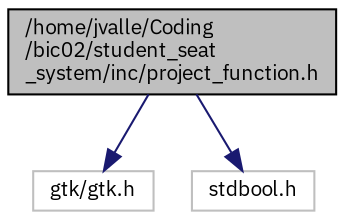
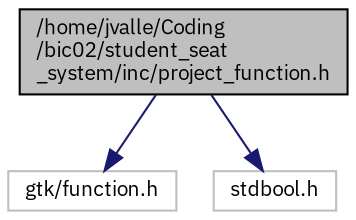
(93, 191) -> (92, 191)
